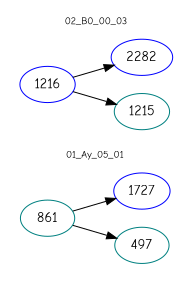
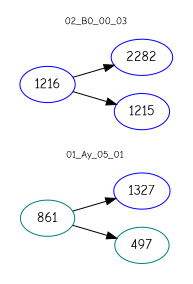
(142, 112) -> (142, 112)
(142, 191) -> (142, 191)
